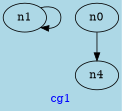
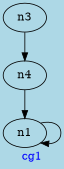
(97, 18) -> (25, 18)
none -> (25, 100)
